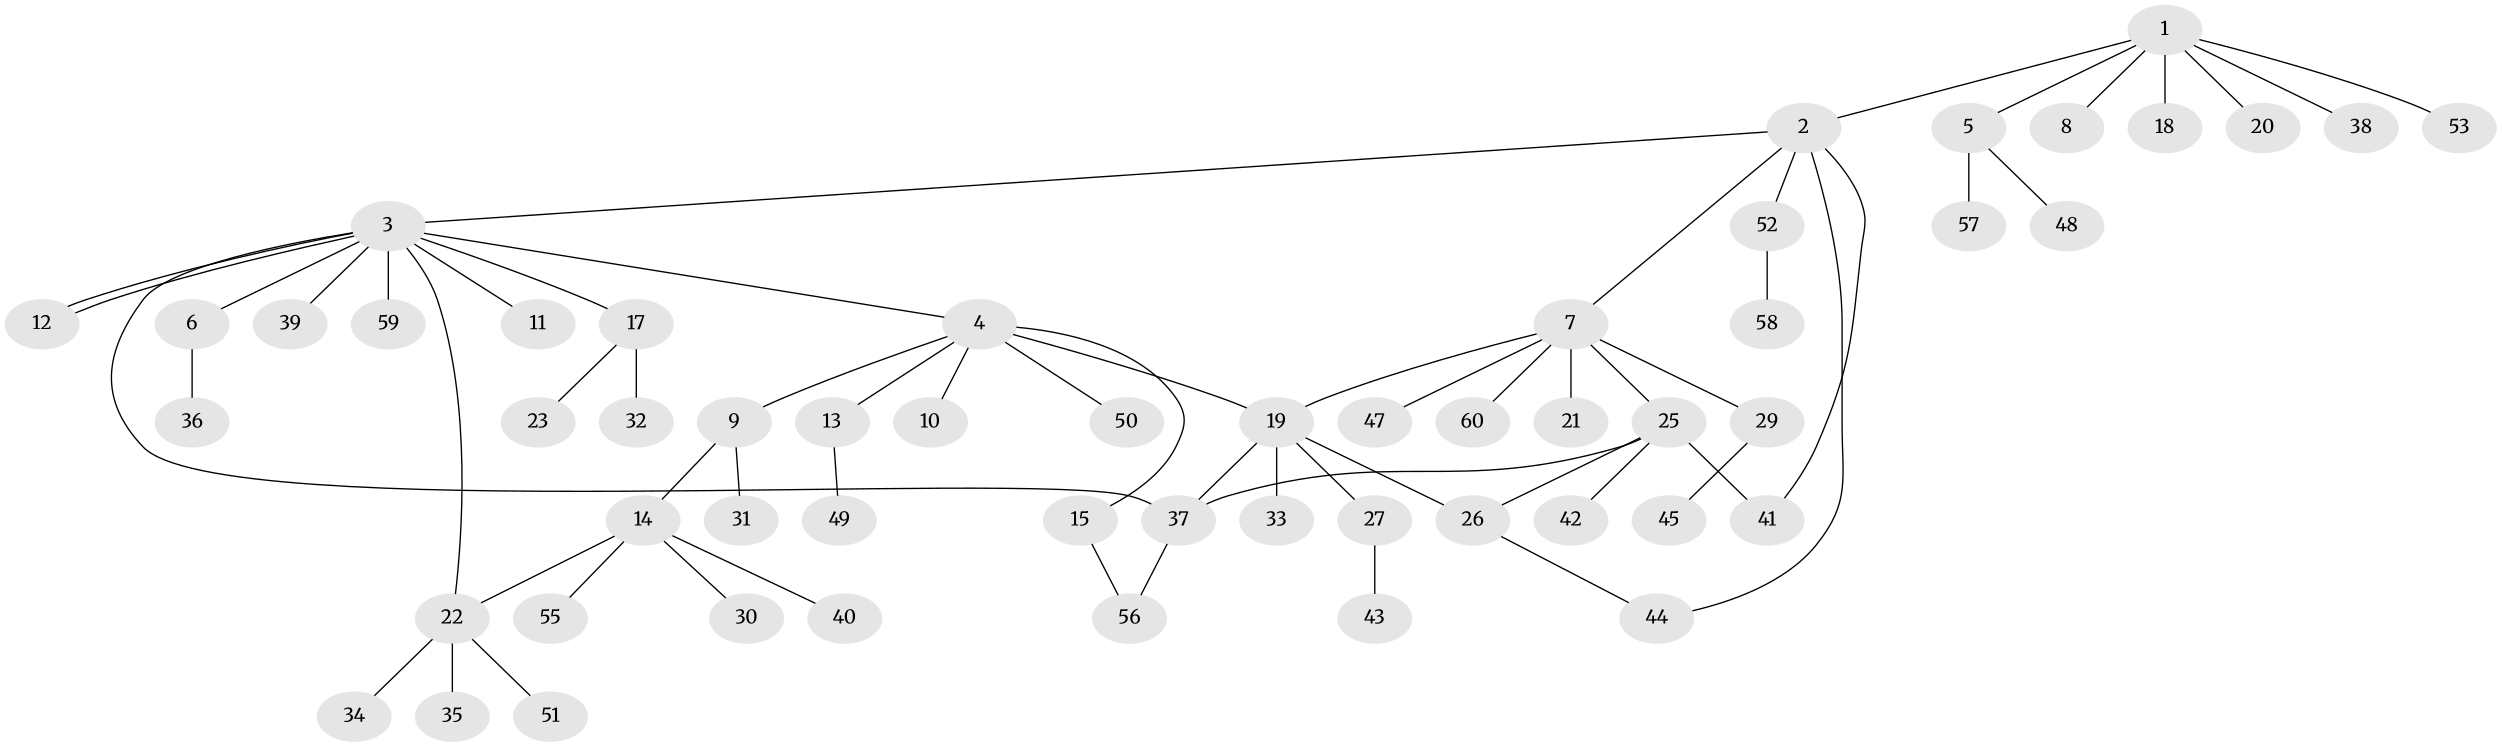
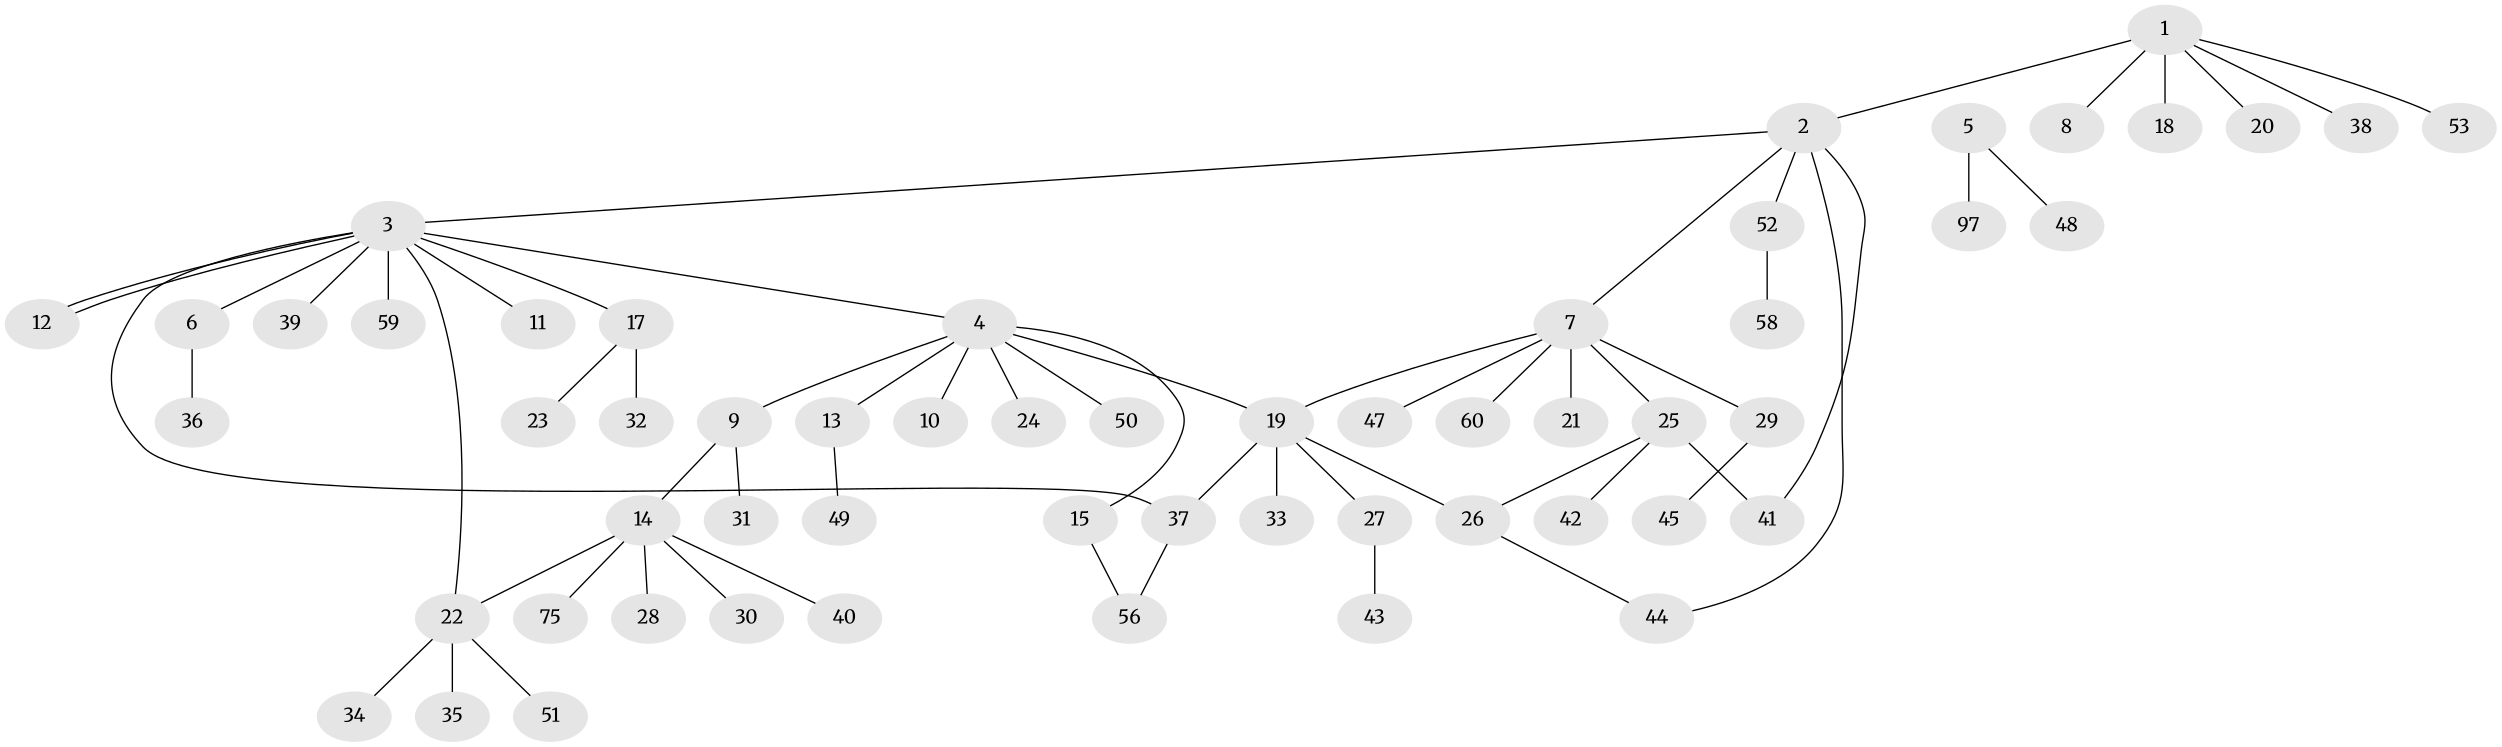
(2067, 79) -> none
(1969, 226) -> (1969, 226)
none -> (1029, 422)
(1424, 471) -> none
(550, 619) -> (550, 619)
none -> (649, 619)
